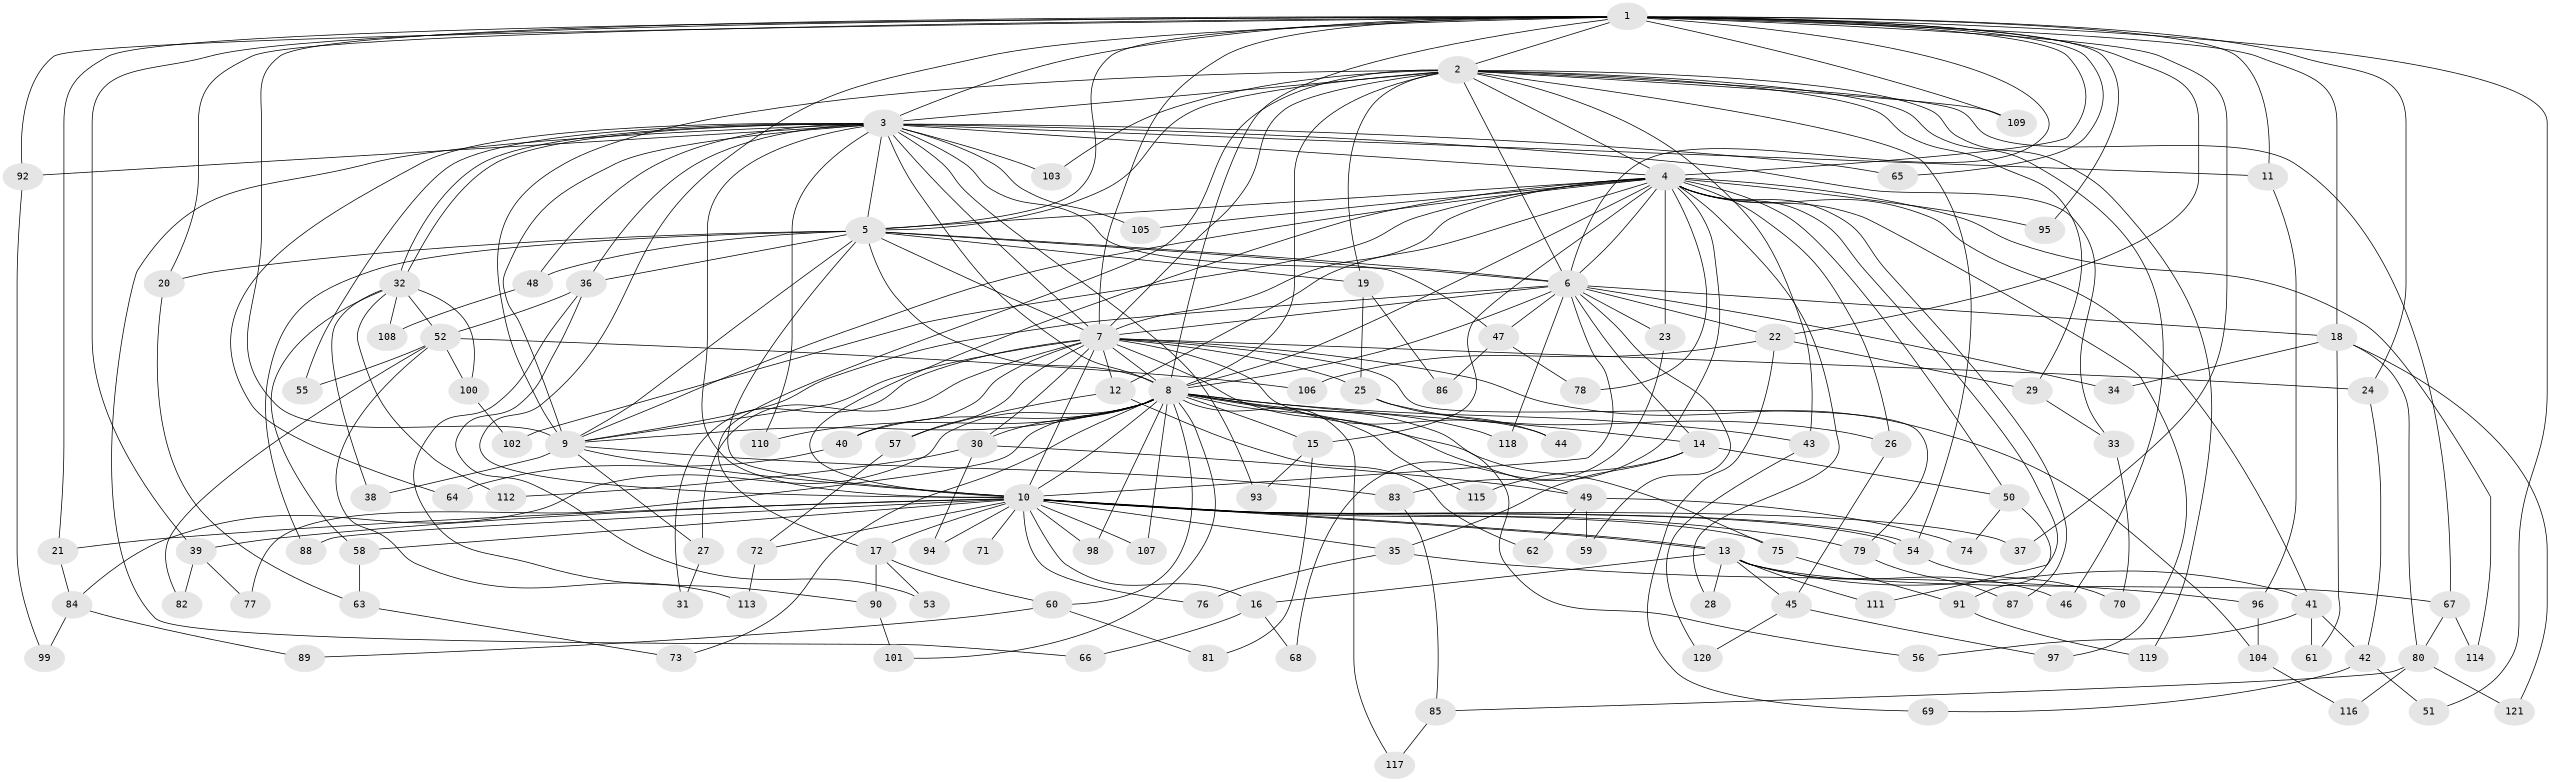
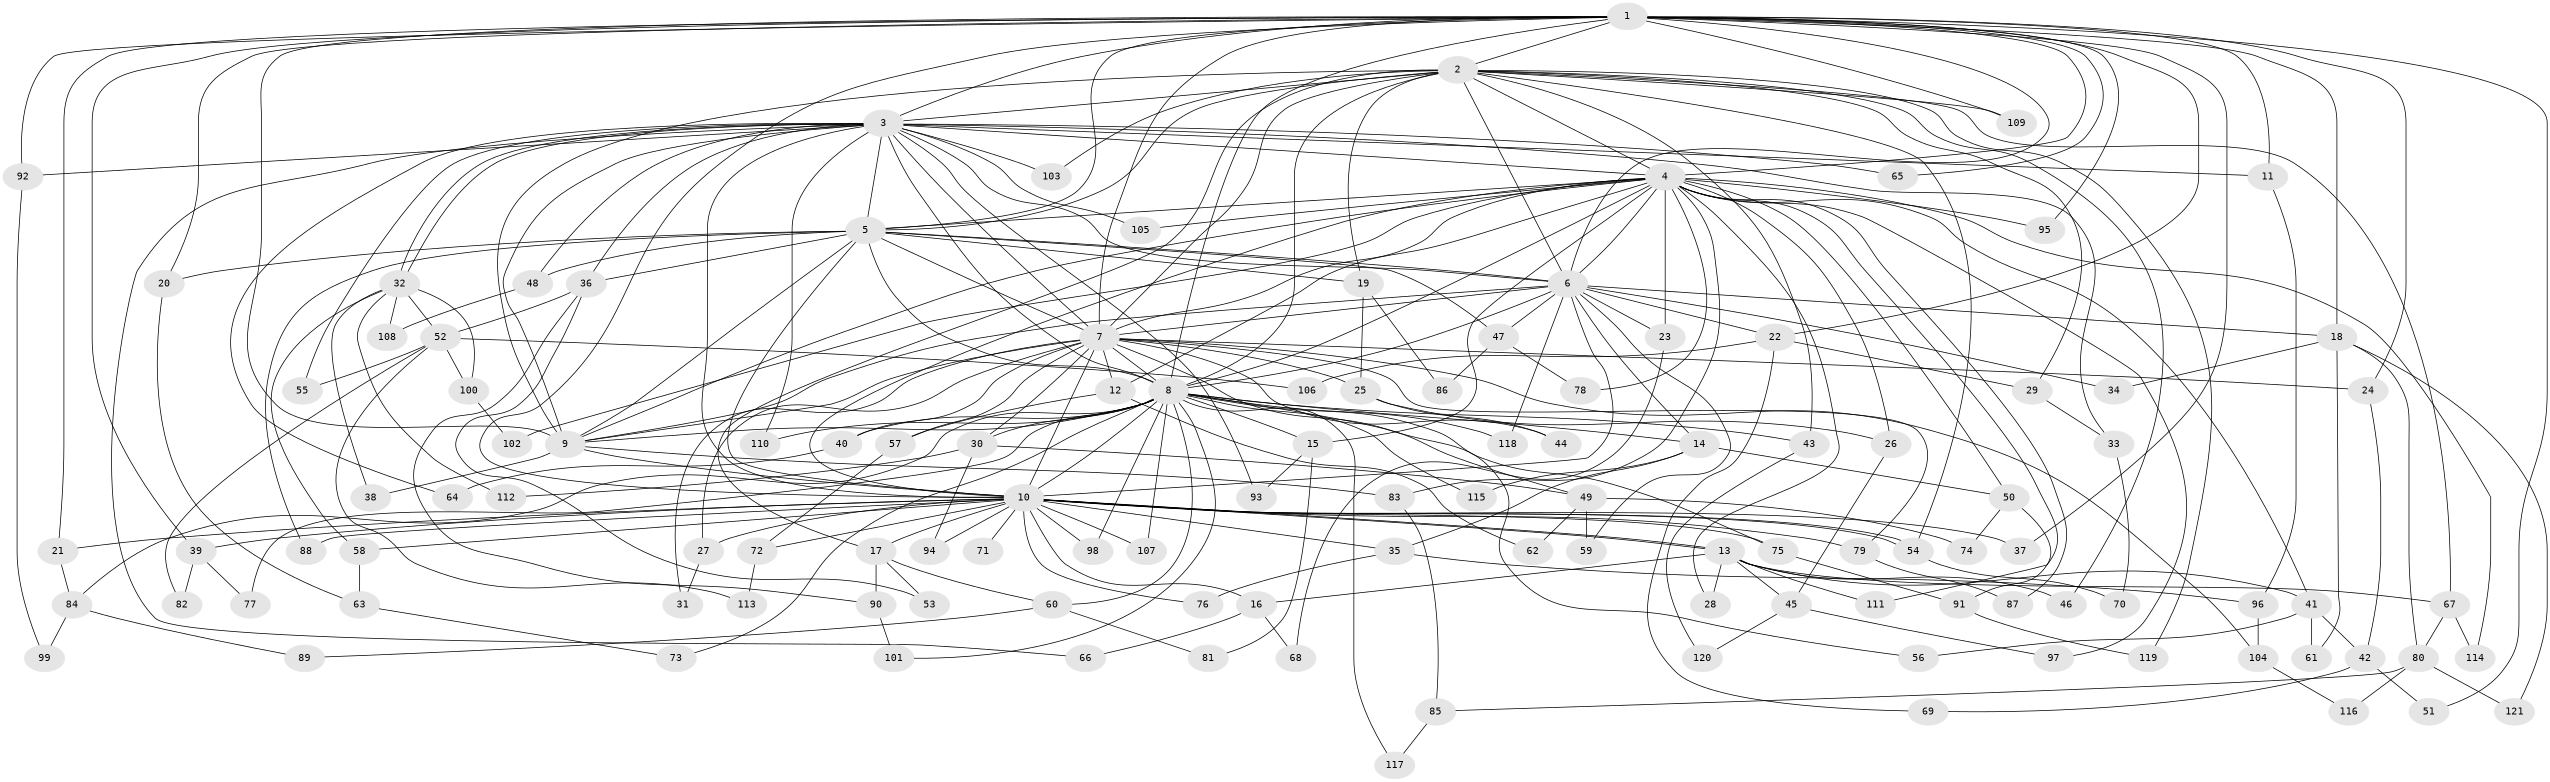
(635, 498) -> (860, 512)
